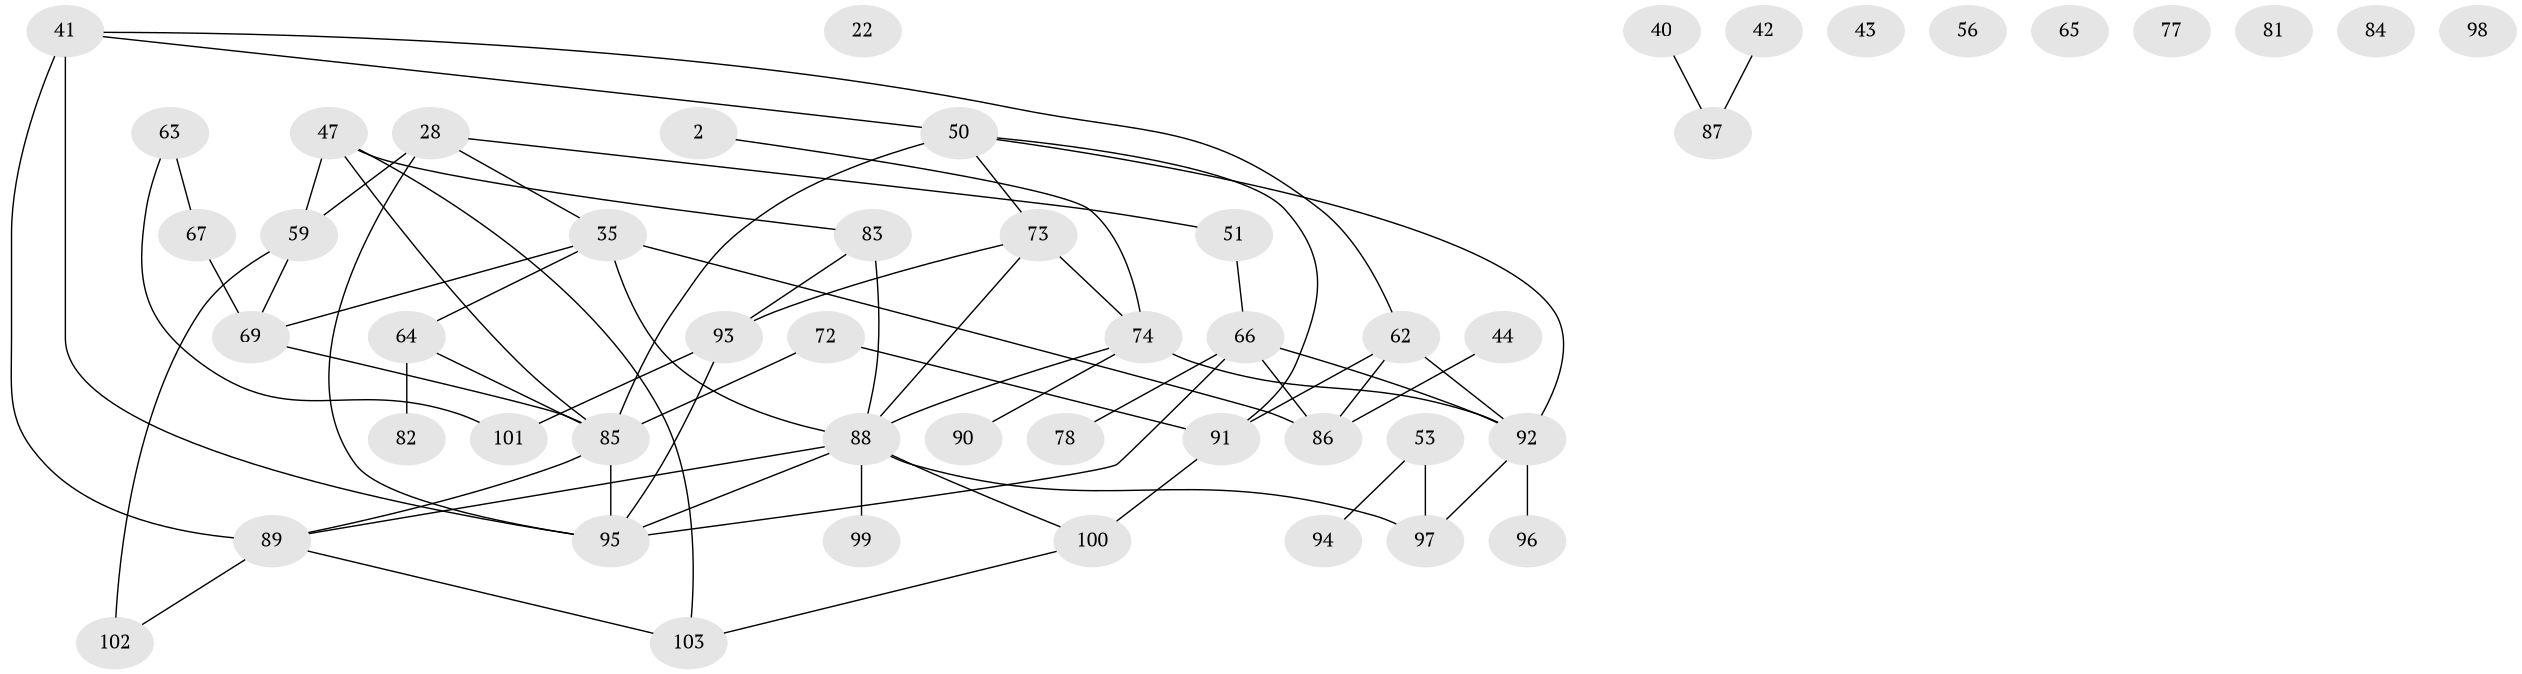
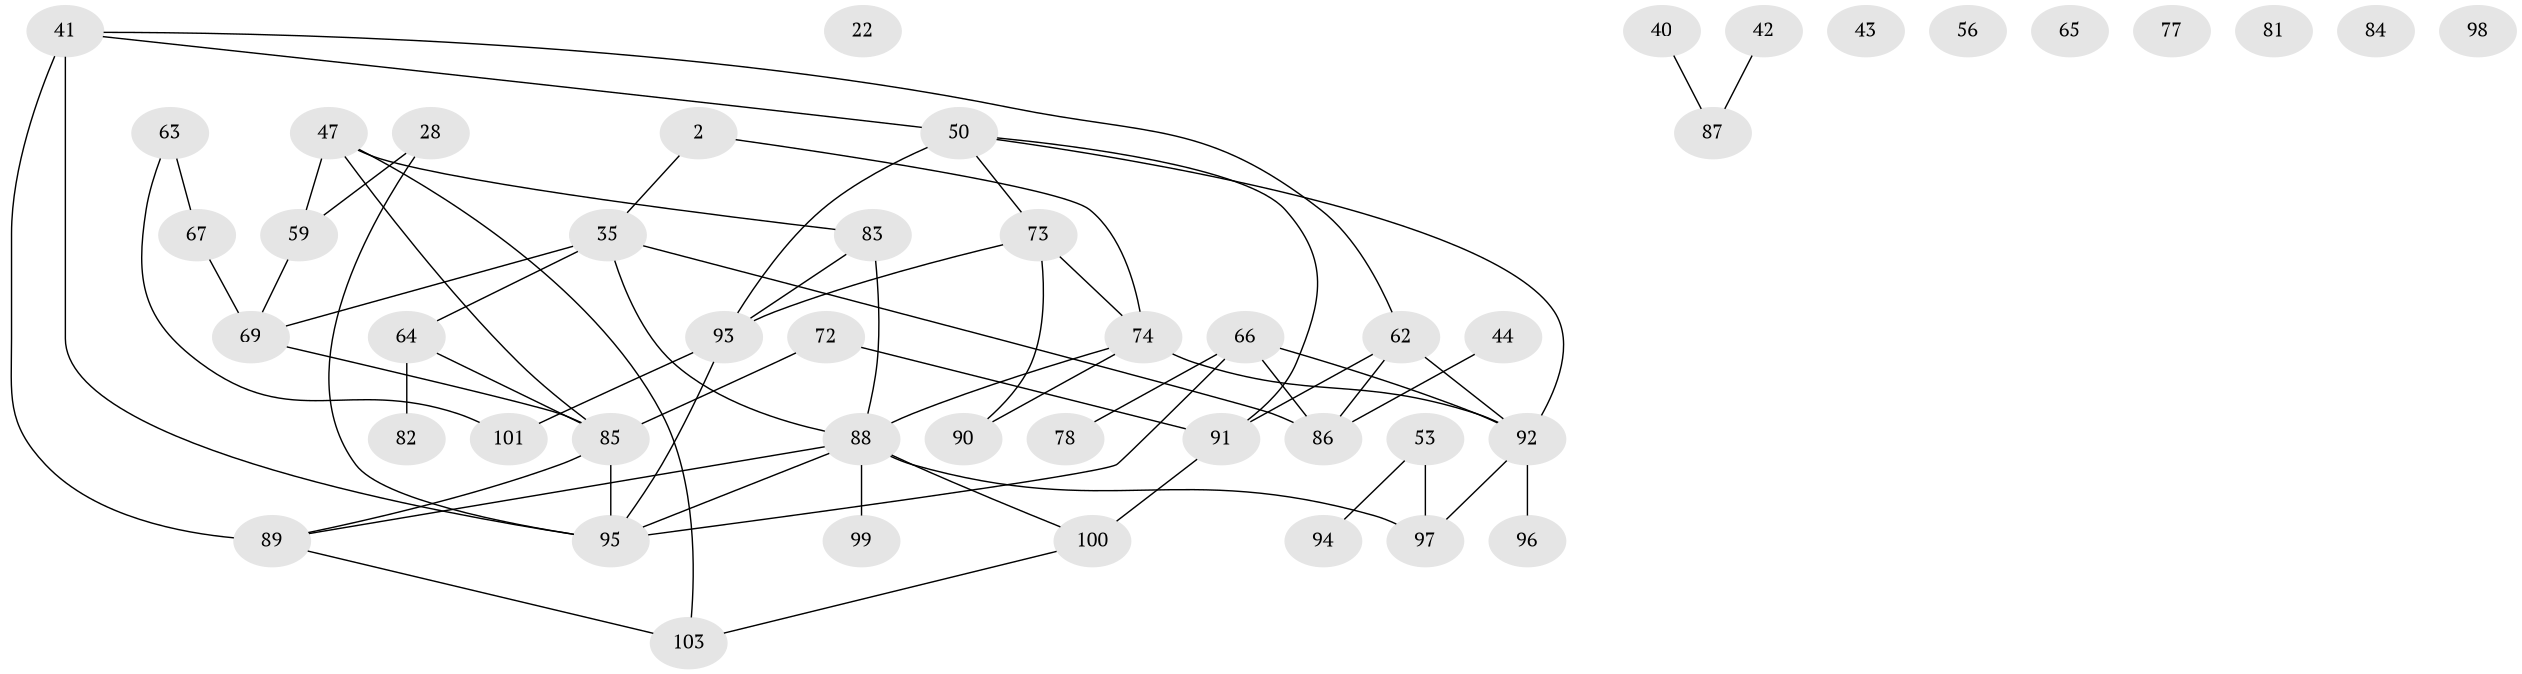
(501, 174) -> (653, 184)
(1234, 235) -> none
(734, 236) -> (818, 213)
(950, 337) -> (1039, 339)
(115, 643) -> none
